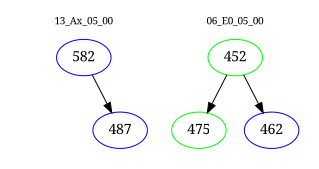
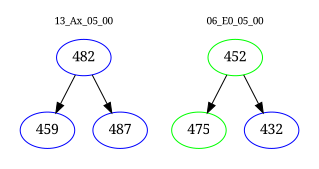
(84, 58) -> (84, 58)
none -> (47, 130)
(272, 130) -> (272, 130)
